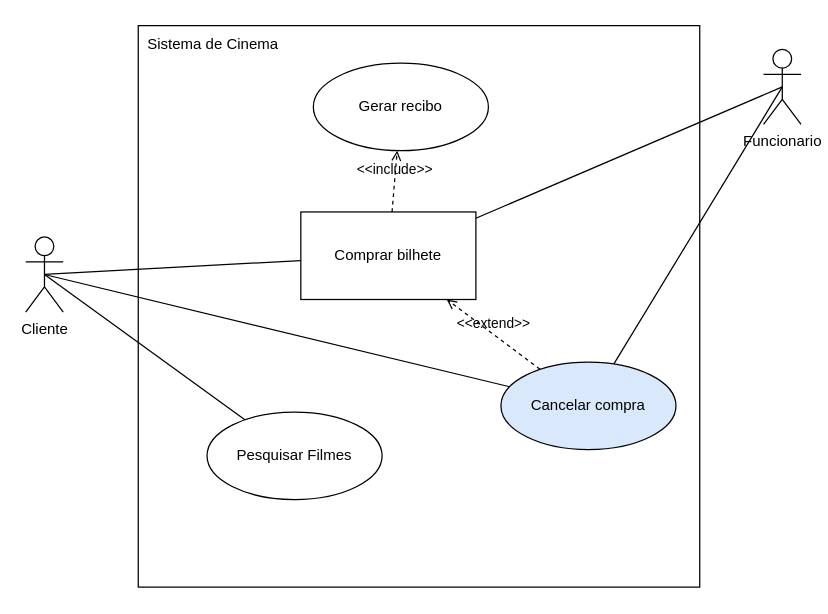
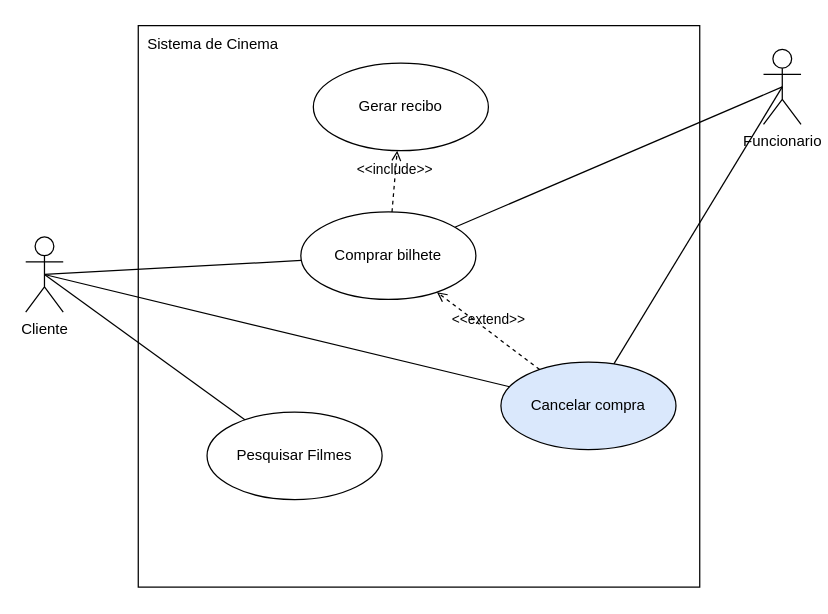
(388, 256) -> (388, 256)
